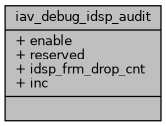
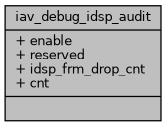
(32, 84) -> (33, 84)
